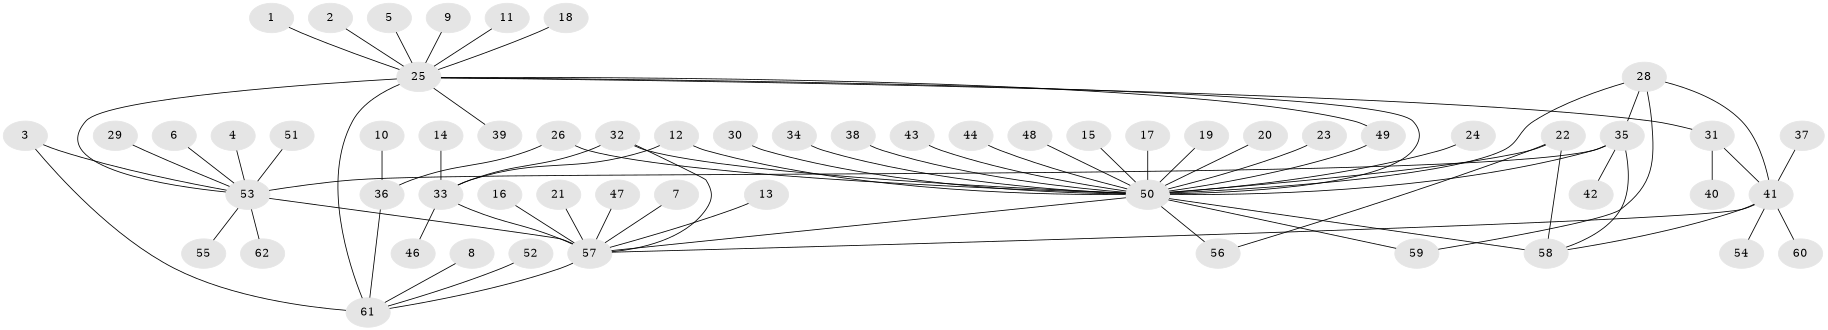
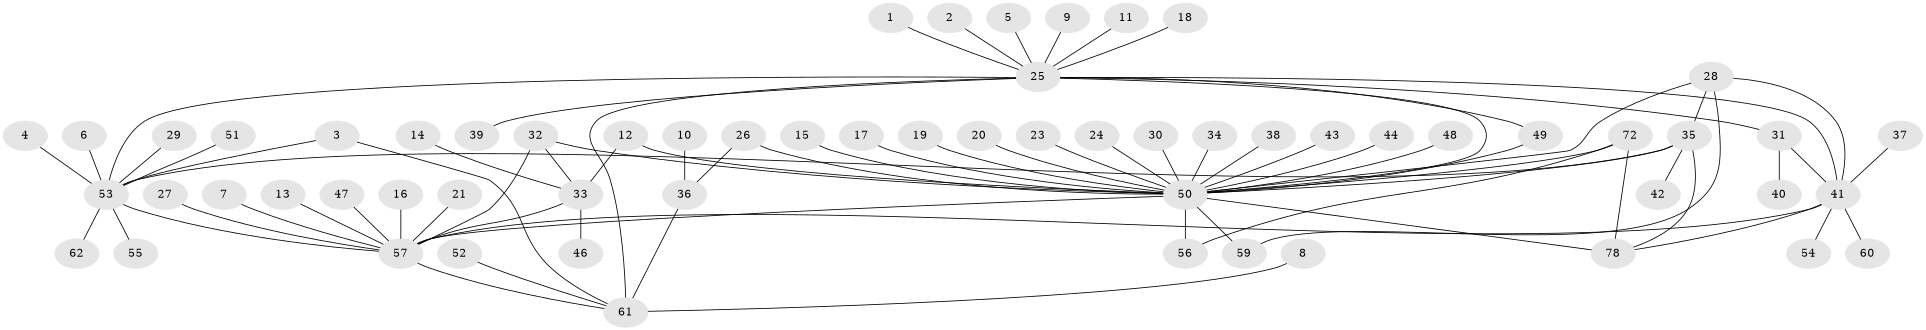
none -> (1470, 83)
(1563, 136) -> (1630, 136)
none -> (165, 195)
(1546, 254) -> (1613, 254)
